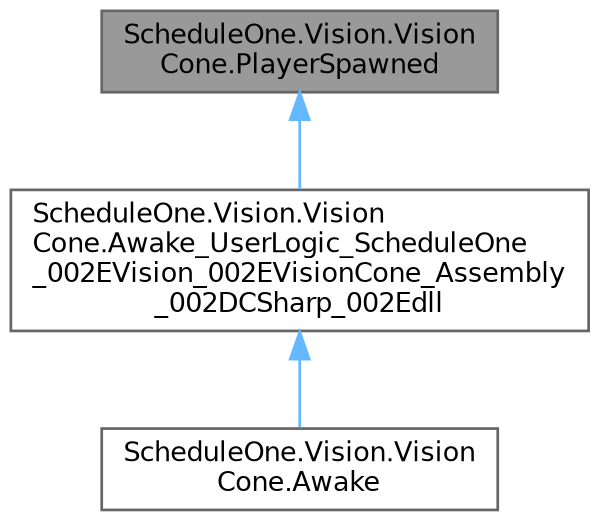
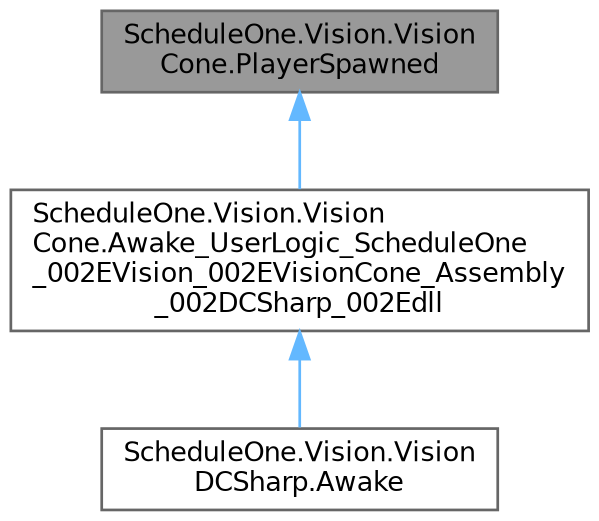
(300, 469) -> (300, 469)
